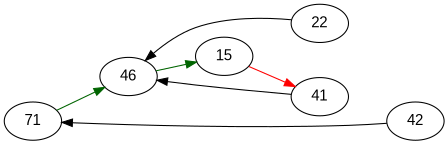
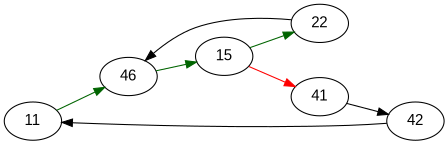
none -> (267, 42)
(229, 89) -> (362, 108)
(33, 121) -> (33, 121)
